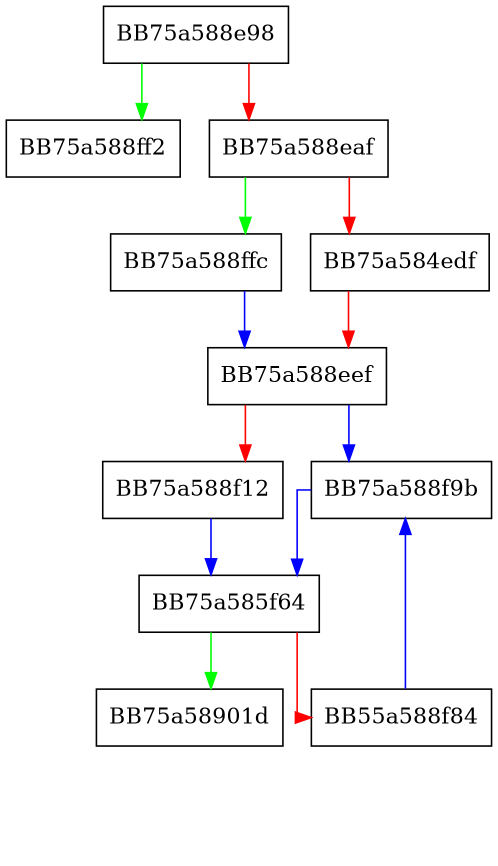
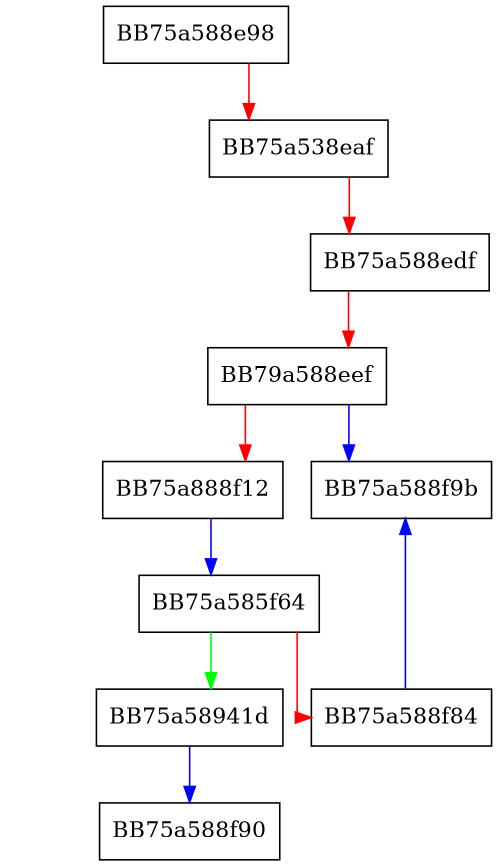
(93, 149) -> none
(299, 149) -> (299, 149)
(196, 262) -> none
(400, 262) -> (400, 262)
(297, 376) -> (297, 376)
(193, 490) -> (193, 490)
(297, 518) -> none
(190, 718) -> (190, 718)
(401, 718) -> (401, 718)
none -> (190, 831)
